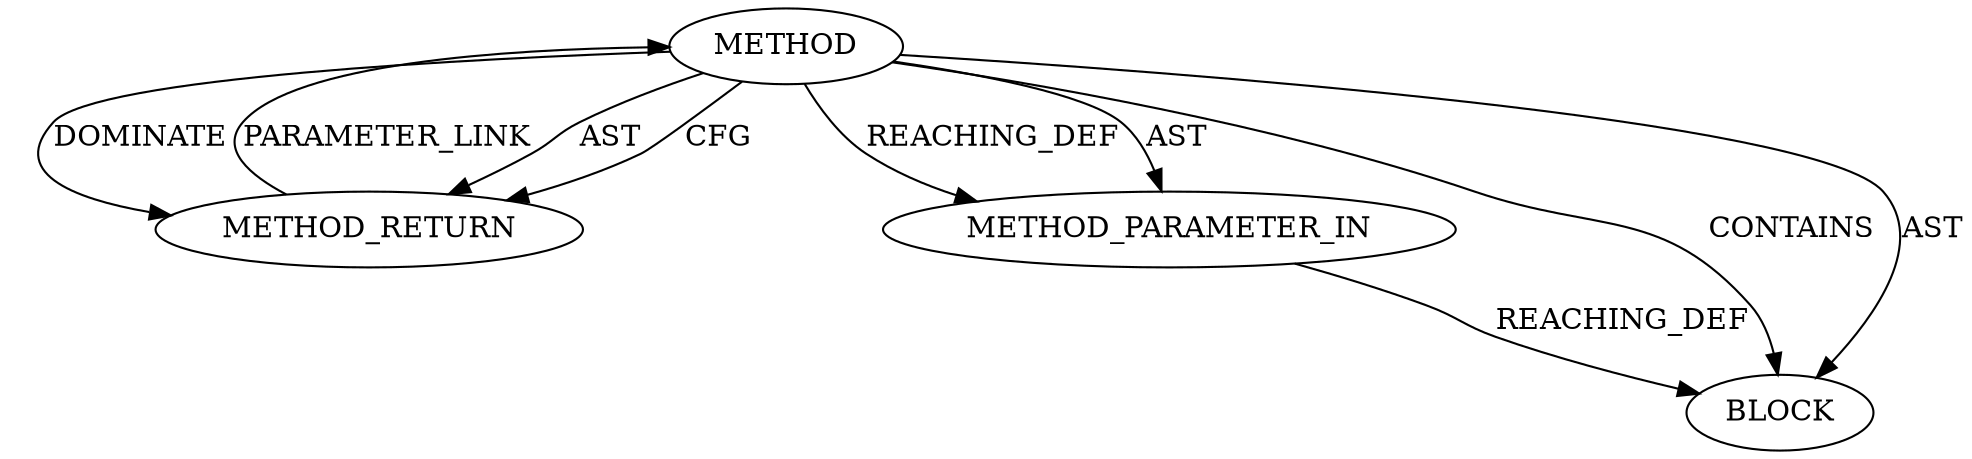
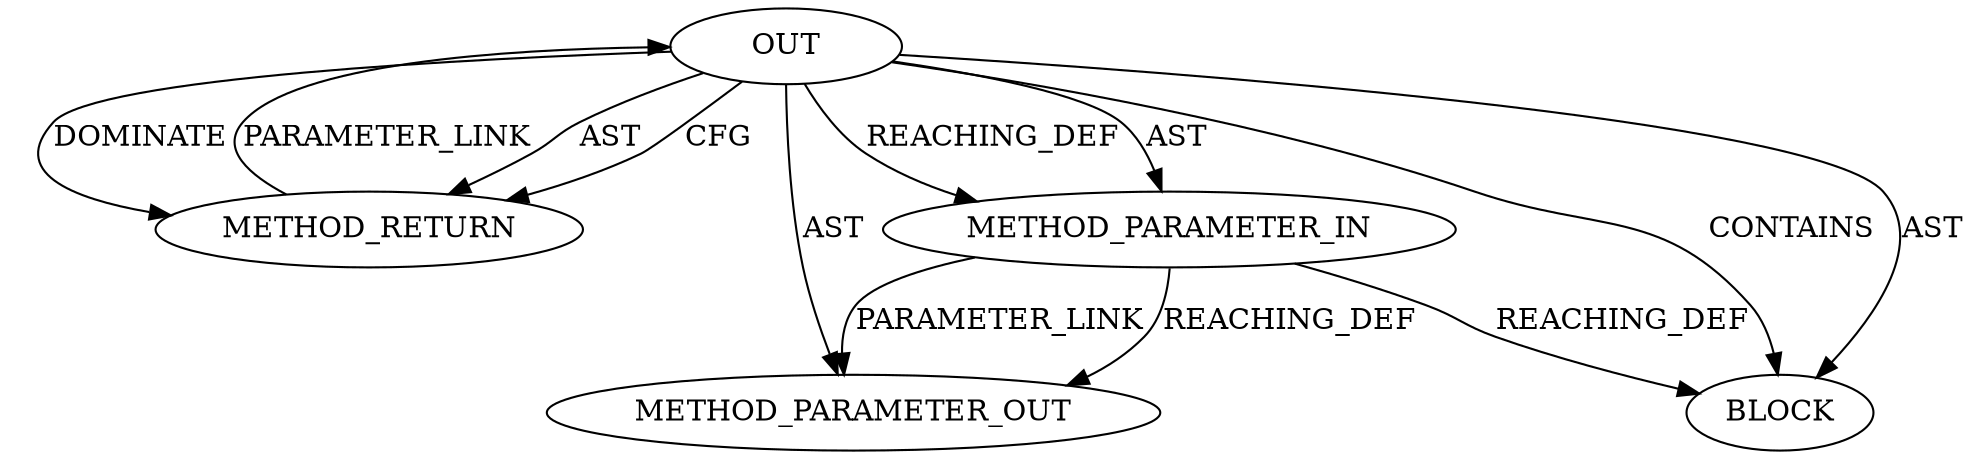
(786, 46) -> (786, 46)
none -> (854, 413)
